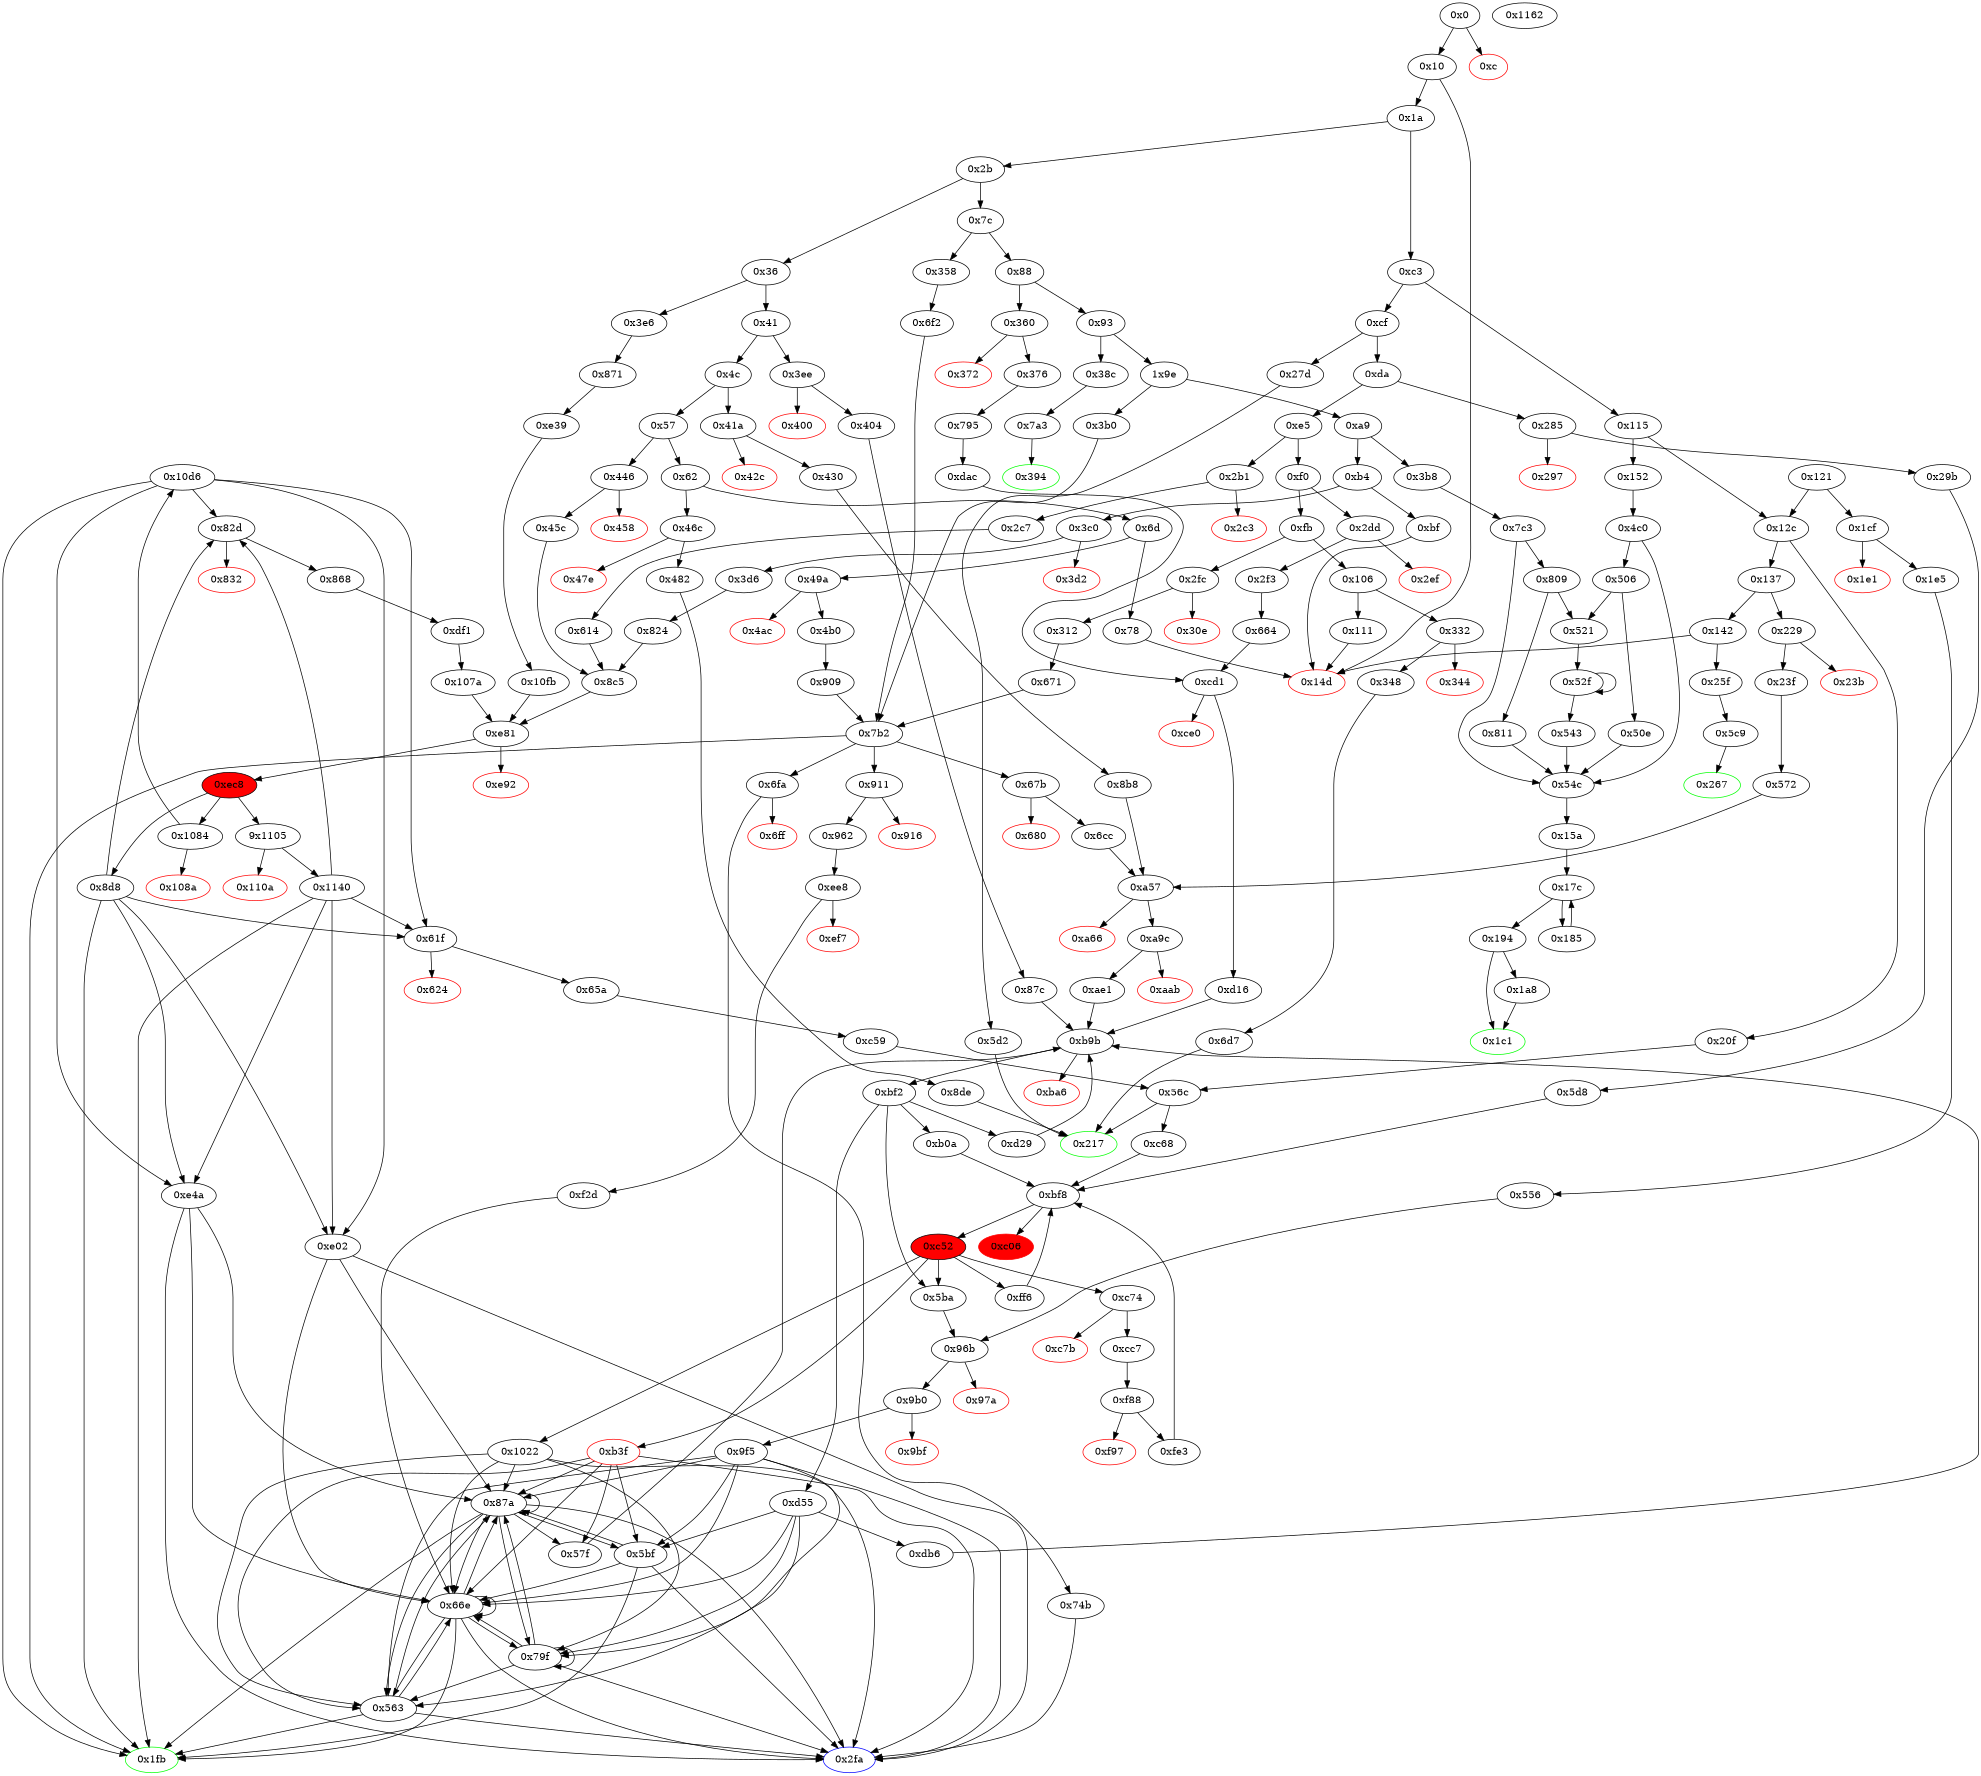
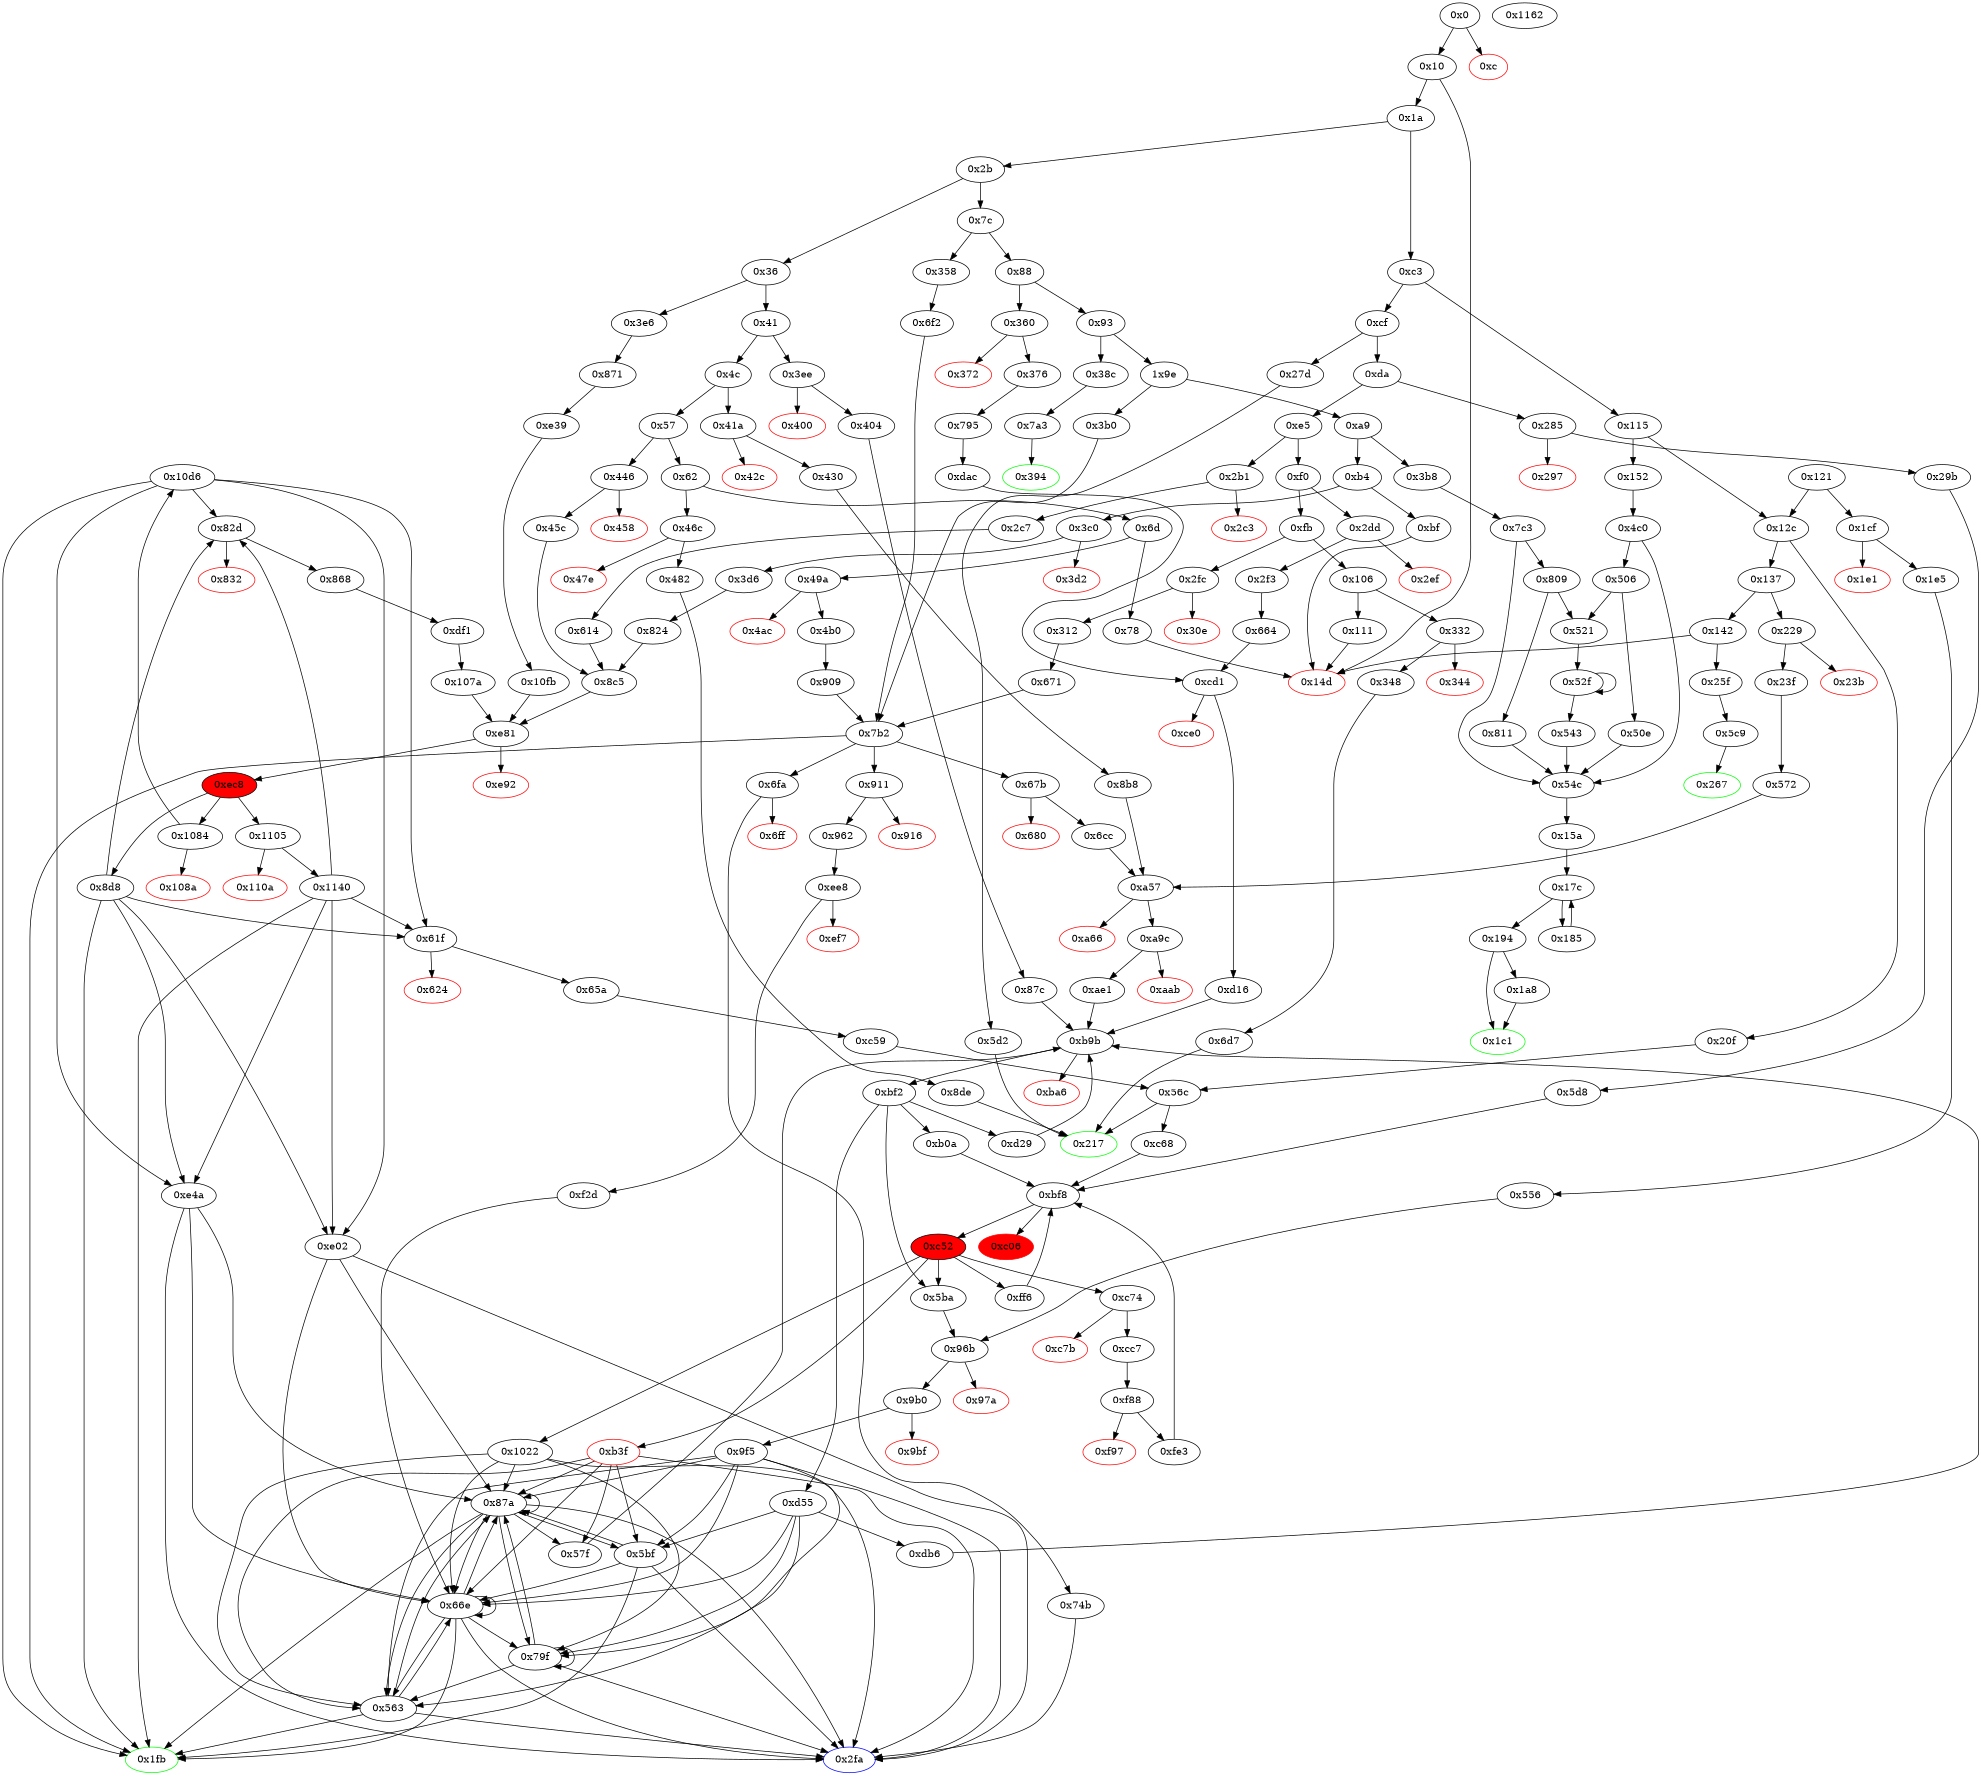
(268, 836) -> (268, 836)
(501, 1632) -> none
